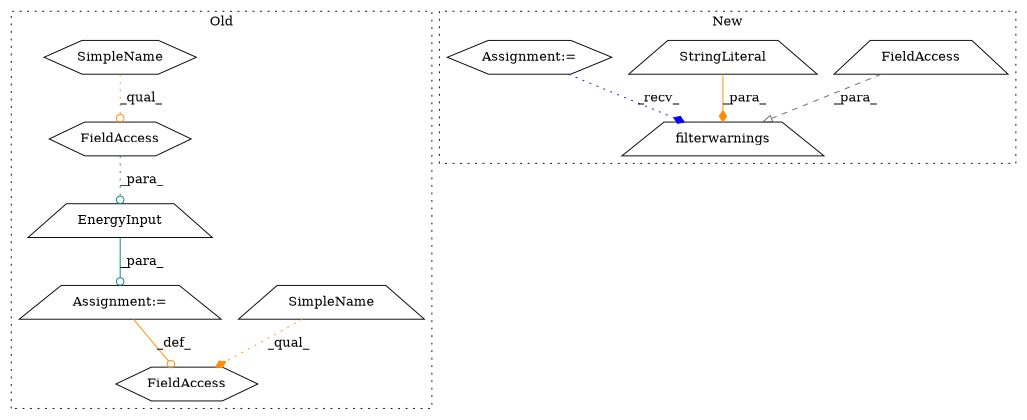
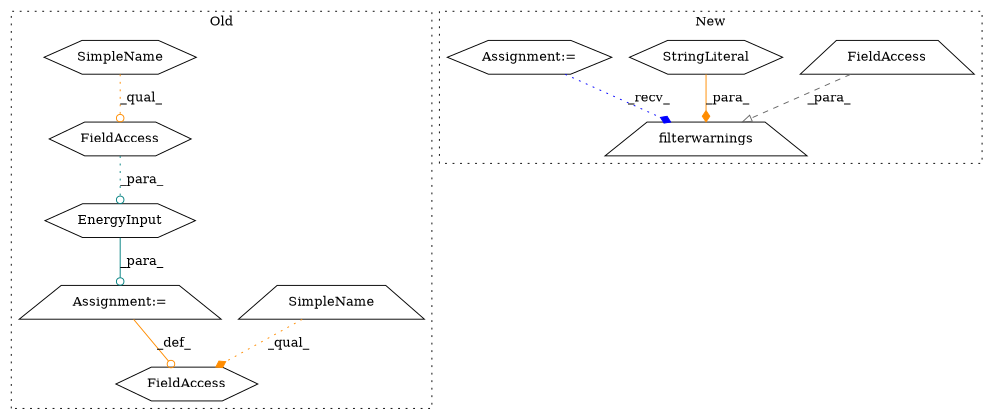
(723, 57) -> (706, 57)
(120, 221) -> (120, 221)
